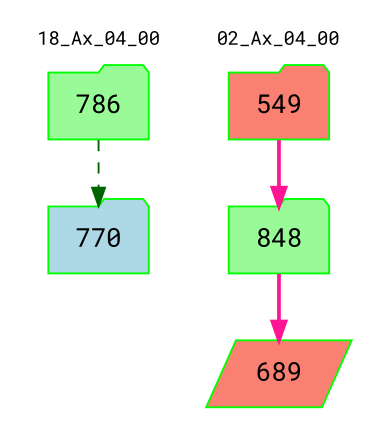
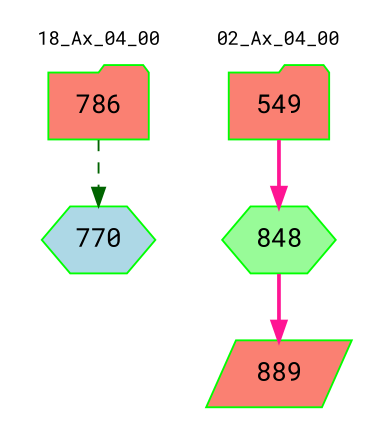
(99, 106) -> (99, 106)
(99, 240) -> (99, 240)
(279, 240) -> (279, 240)
(279, 374) -> (279, 374)
